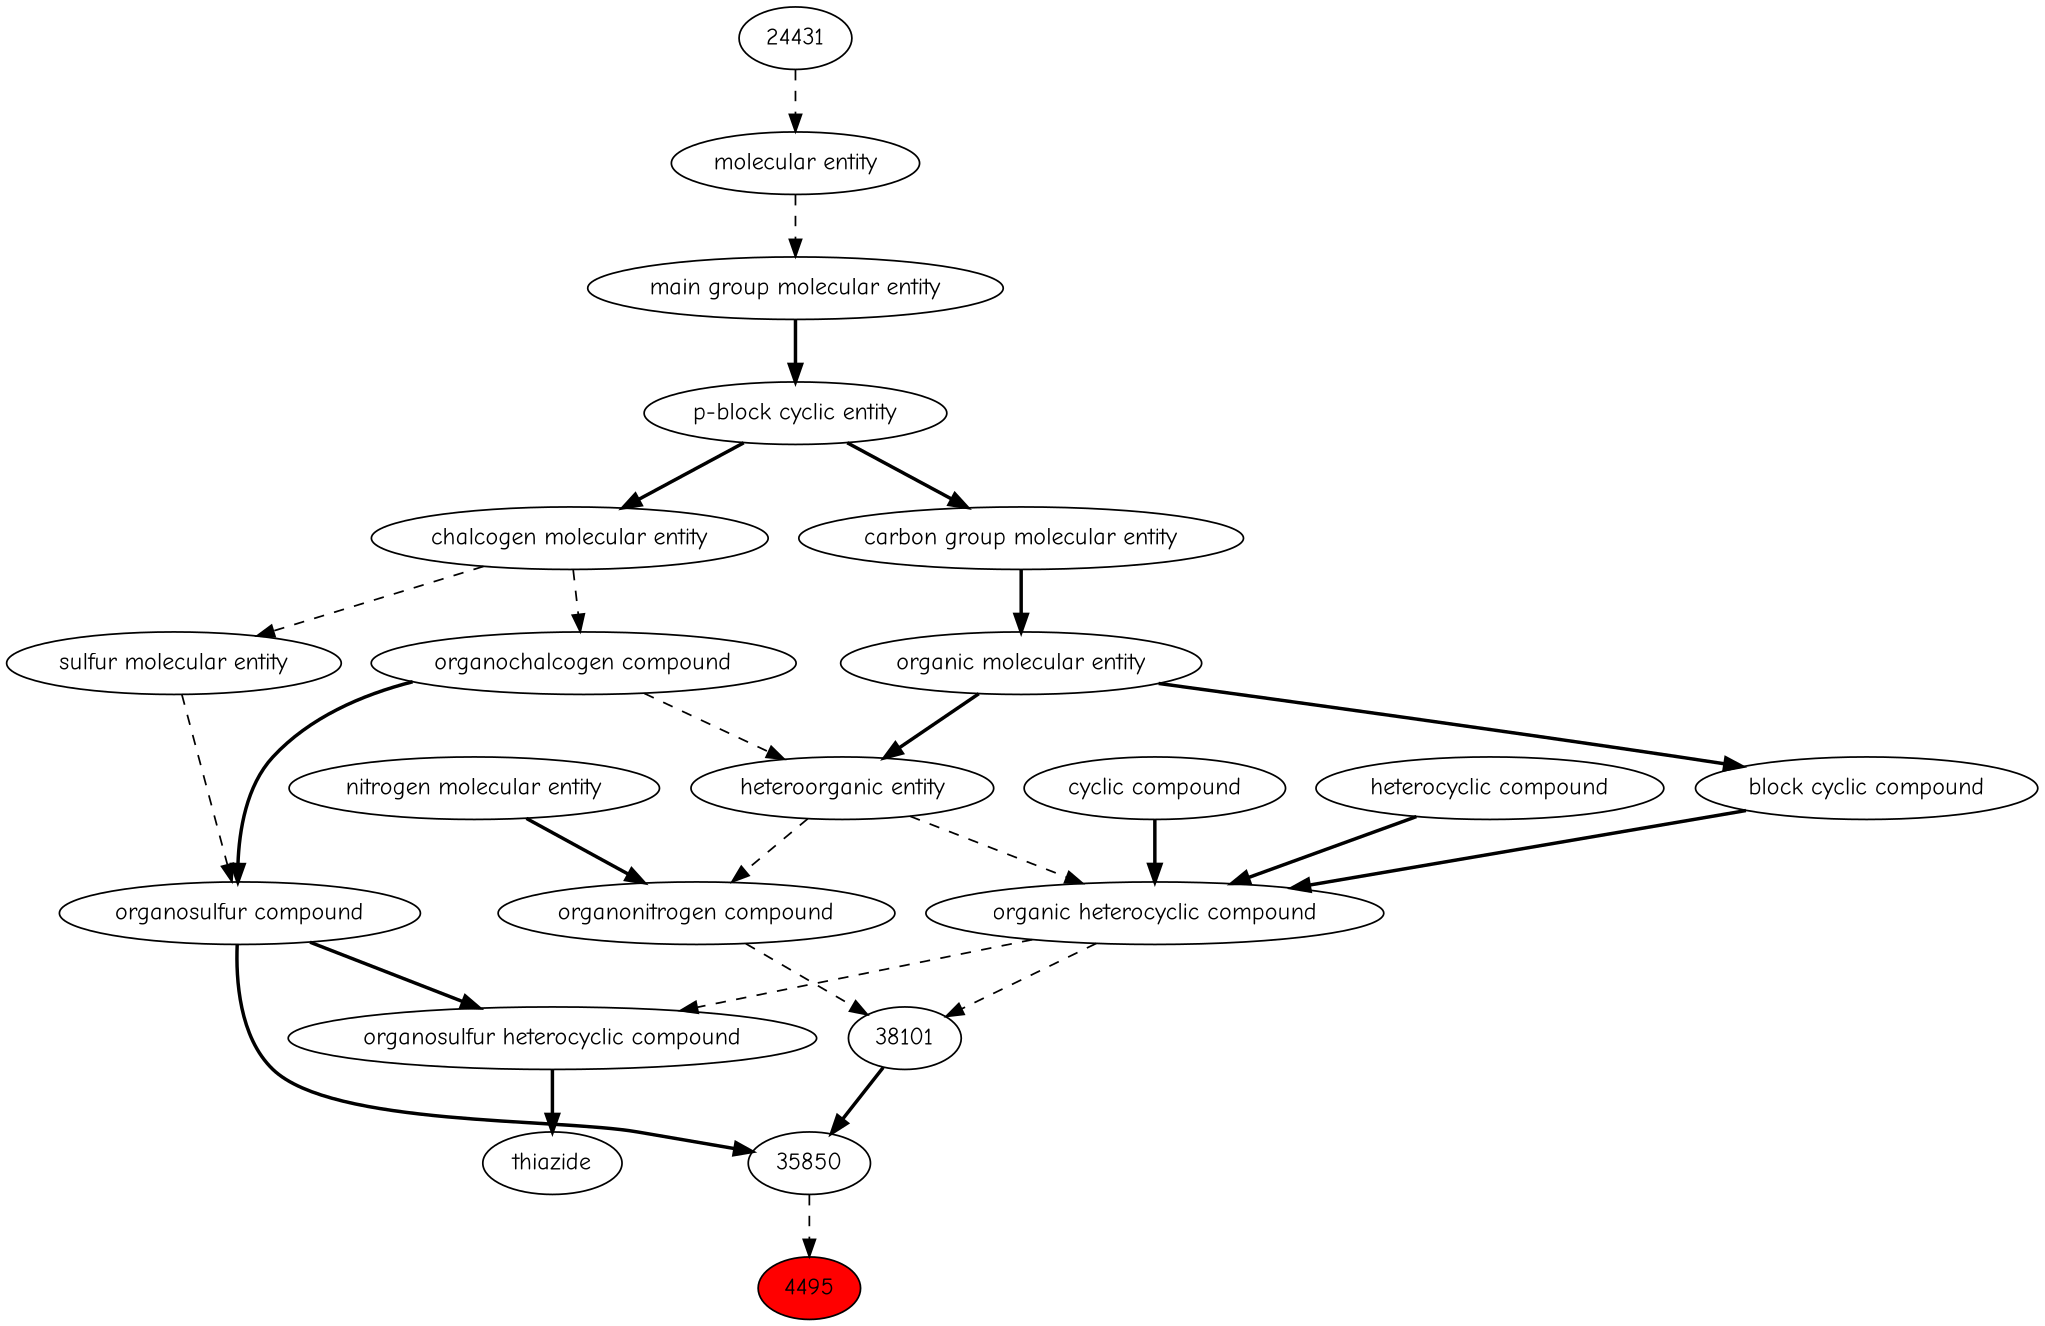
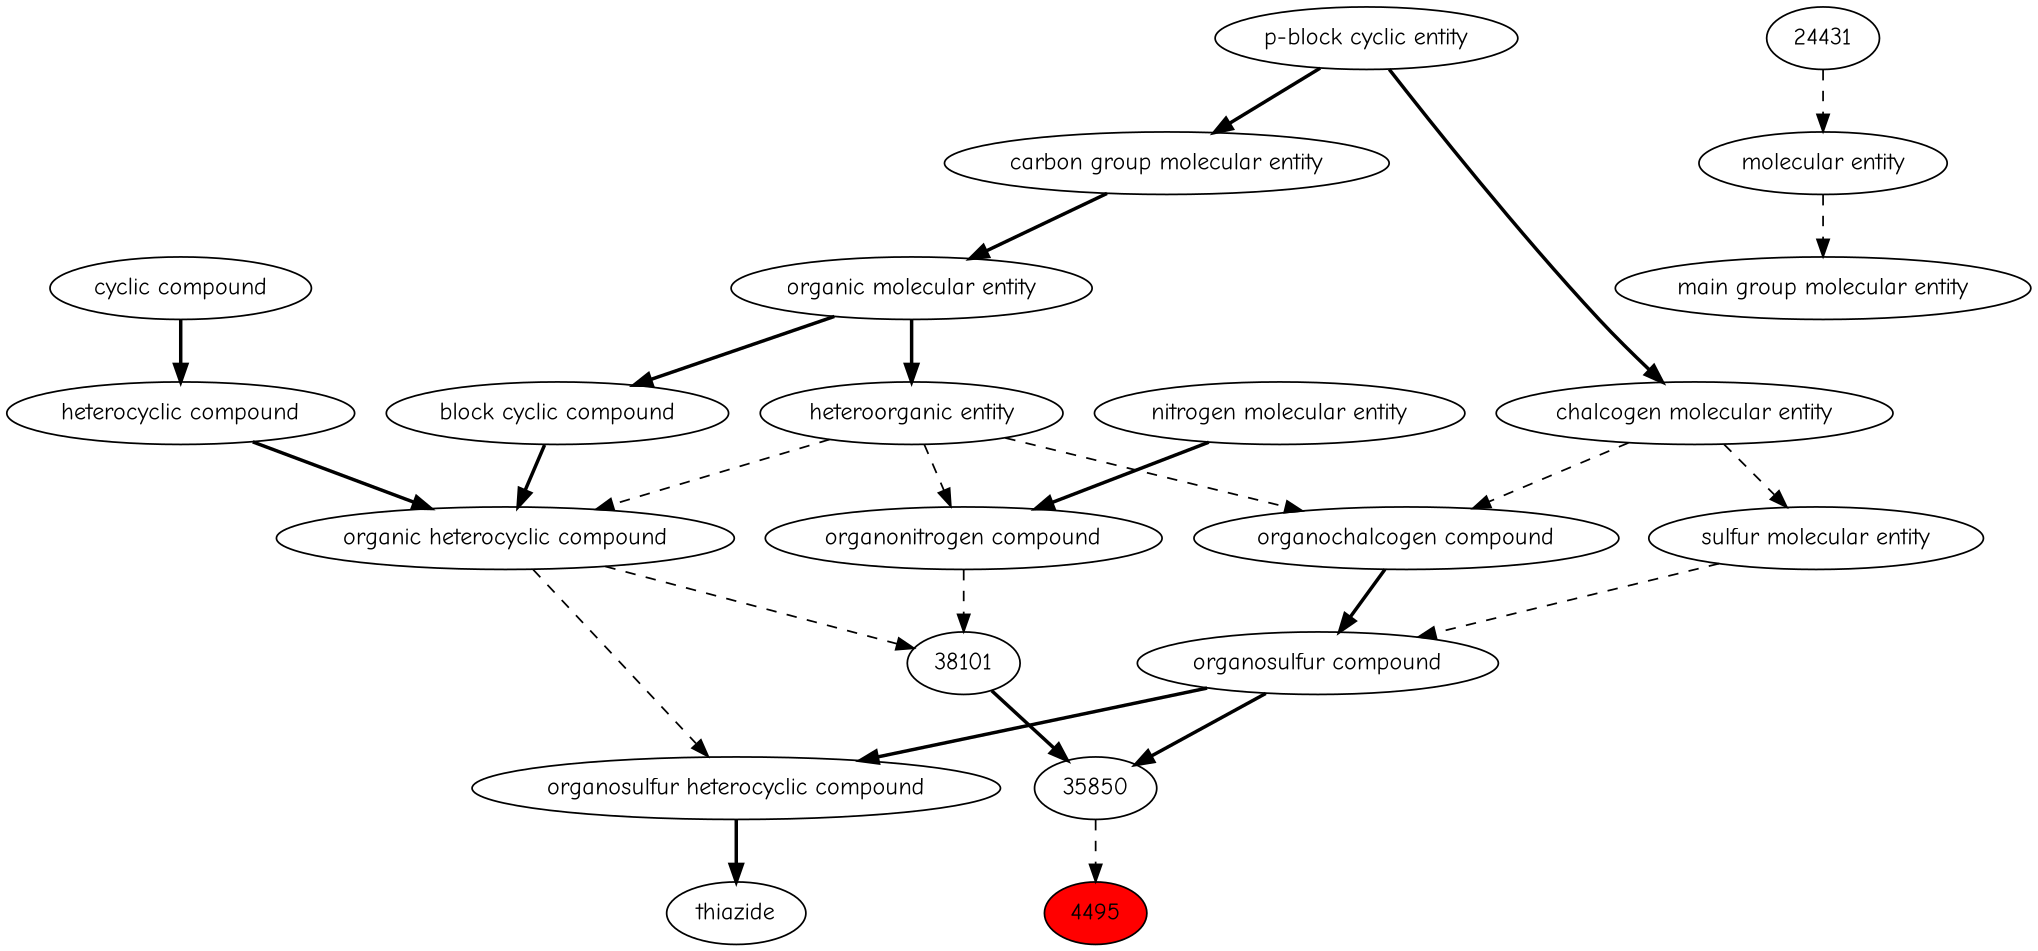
(795, 342) -> none
(706, 723) -> (1159, 476)
(1155, 842) -> (181, 342)
